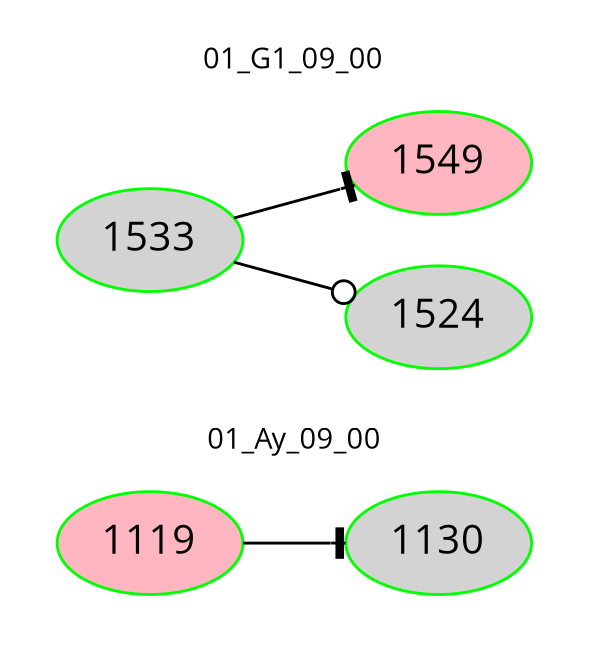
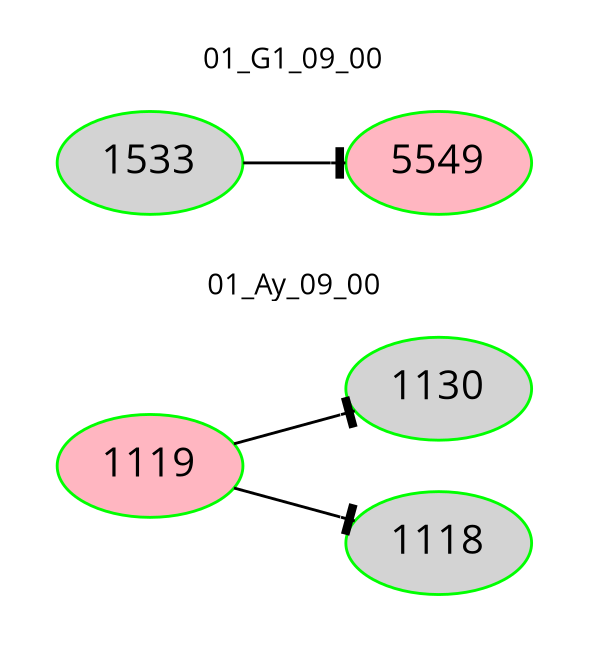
(439, 163) -> (439, 163)
(439, 317) -> none
none -> (439, 543)
